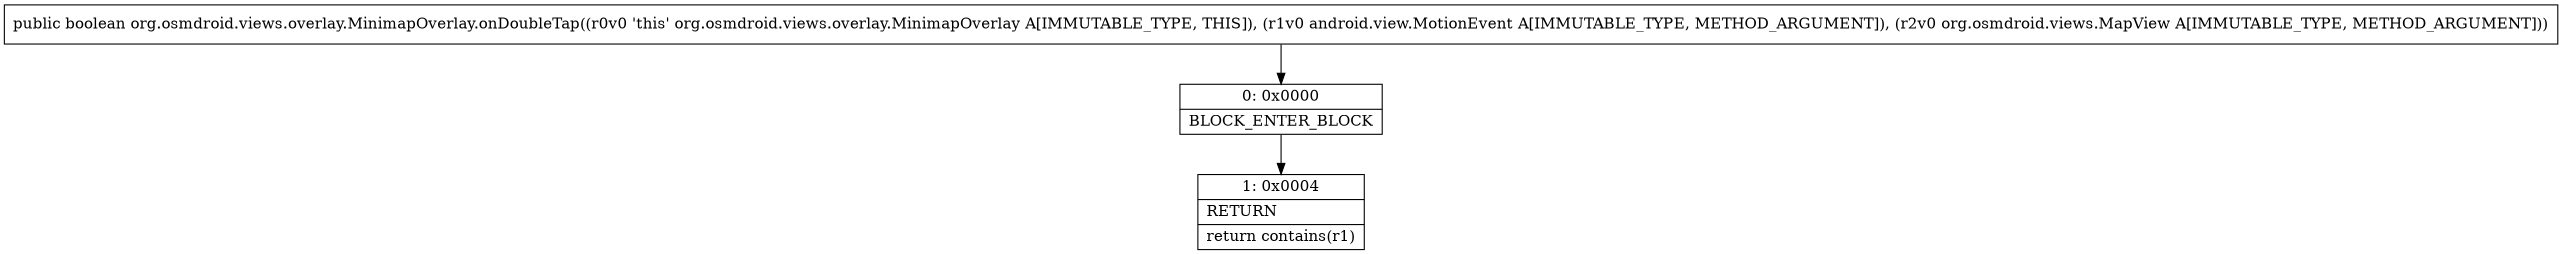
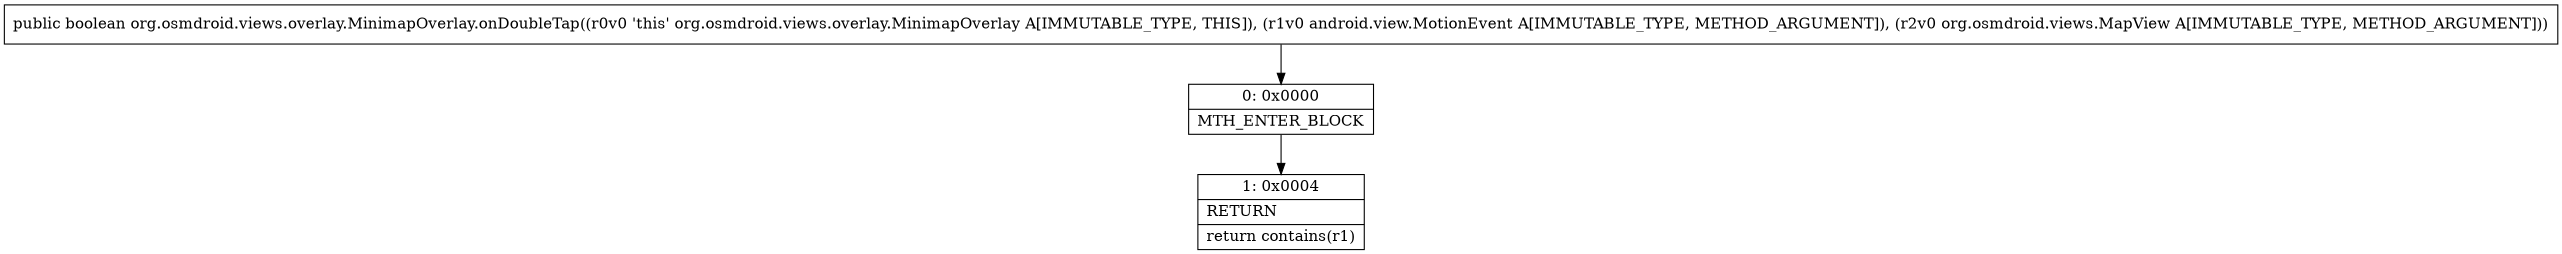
(1281, 121) -> (1281, 121)
